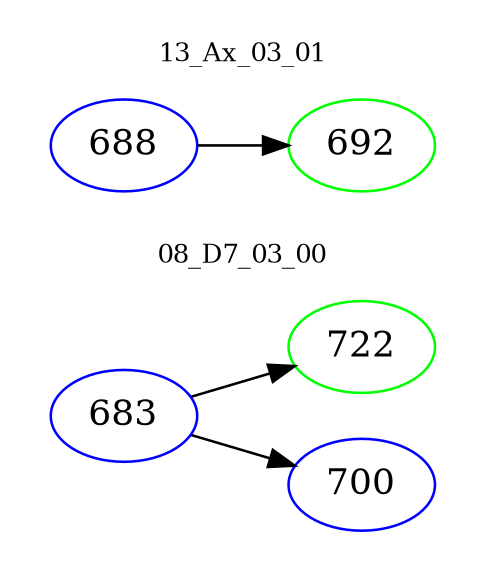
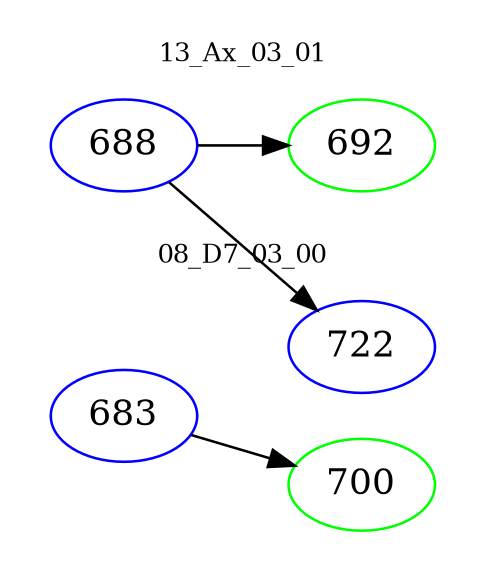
(362, 347) -> (362, 347)
(230, 385) -> (246, 249)
(362, 485) -> (362, 485)
